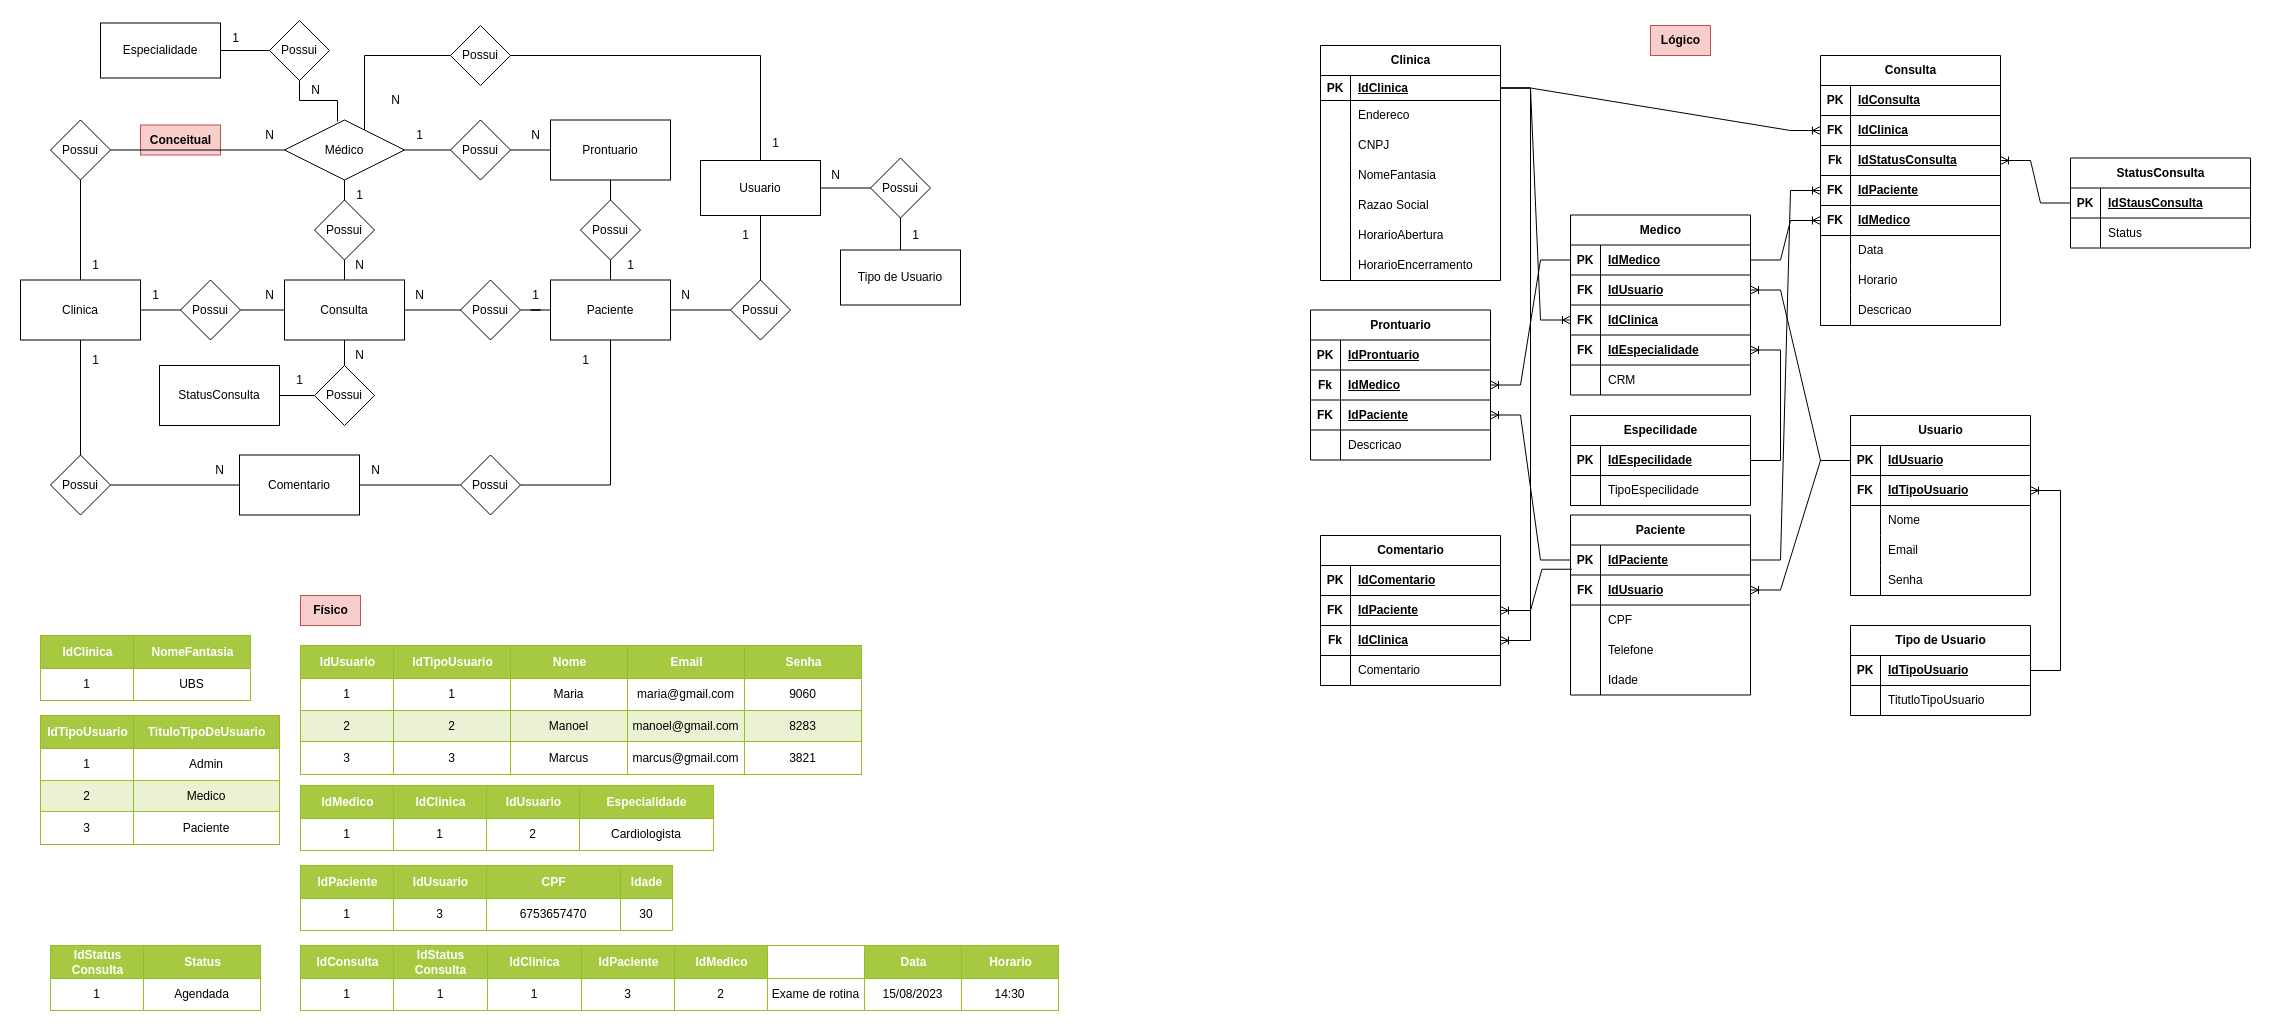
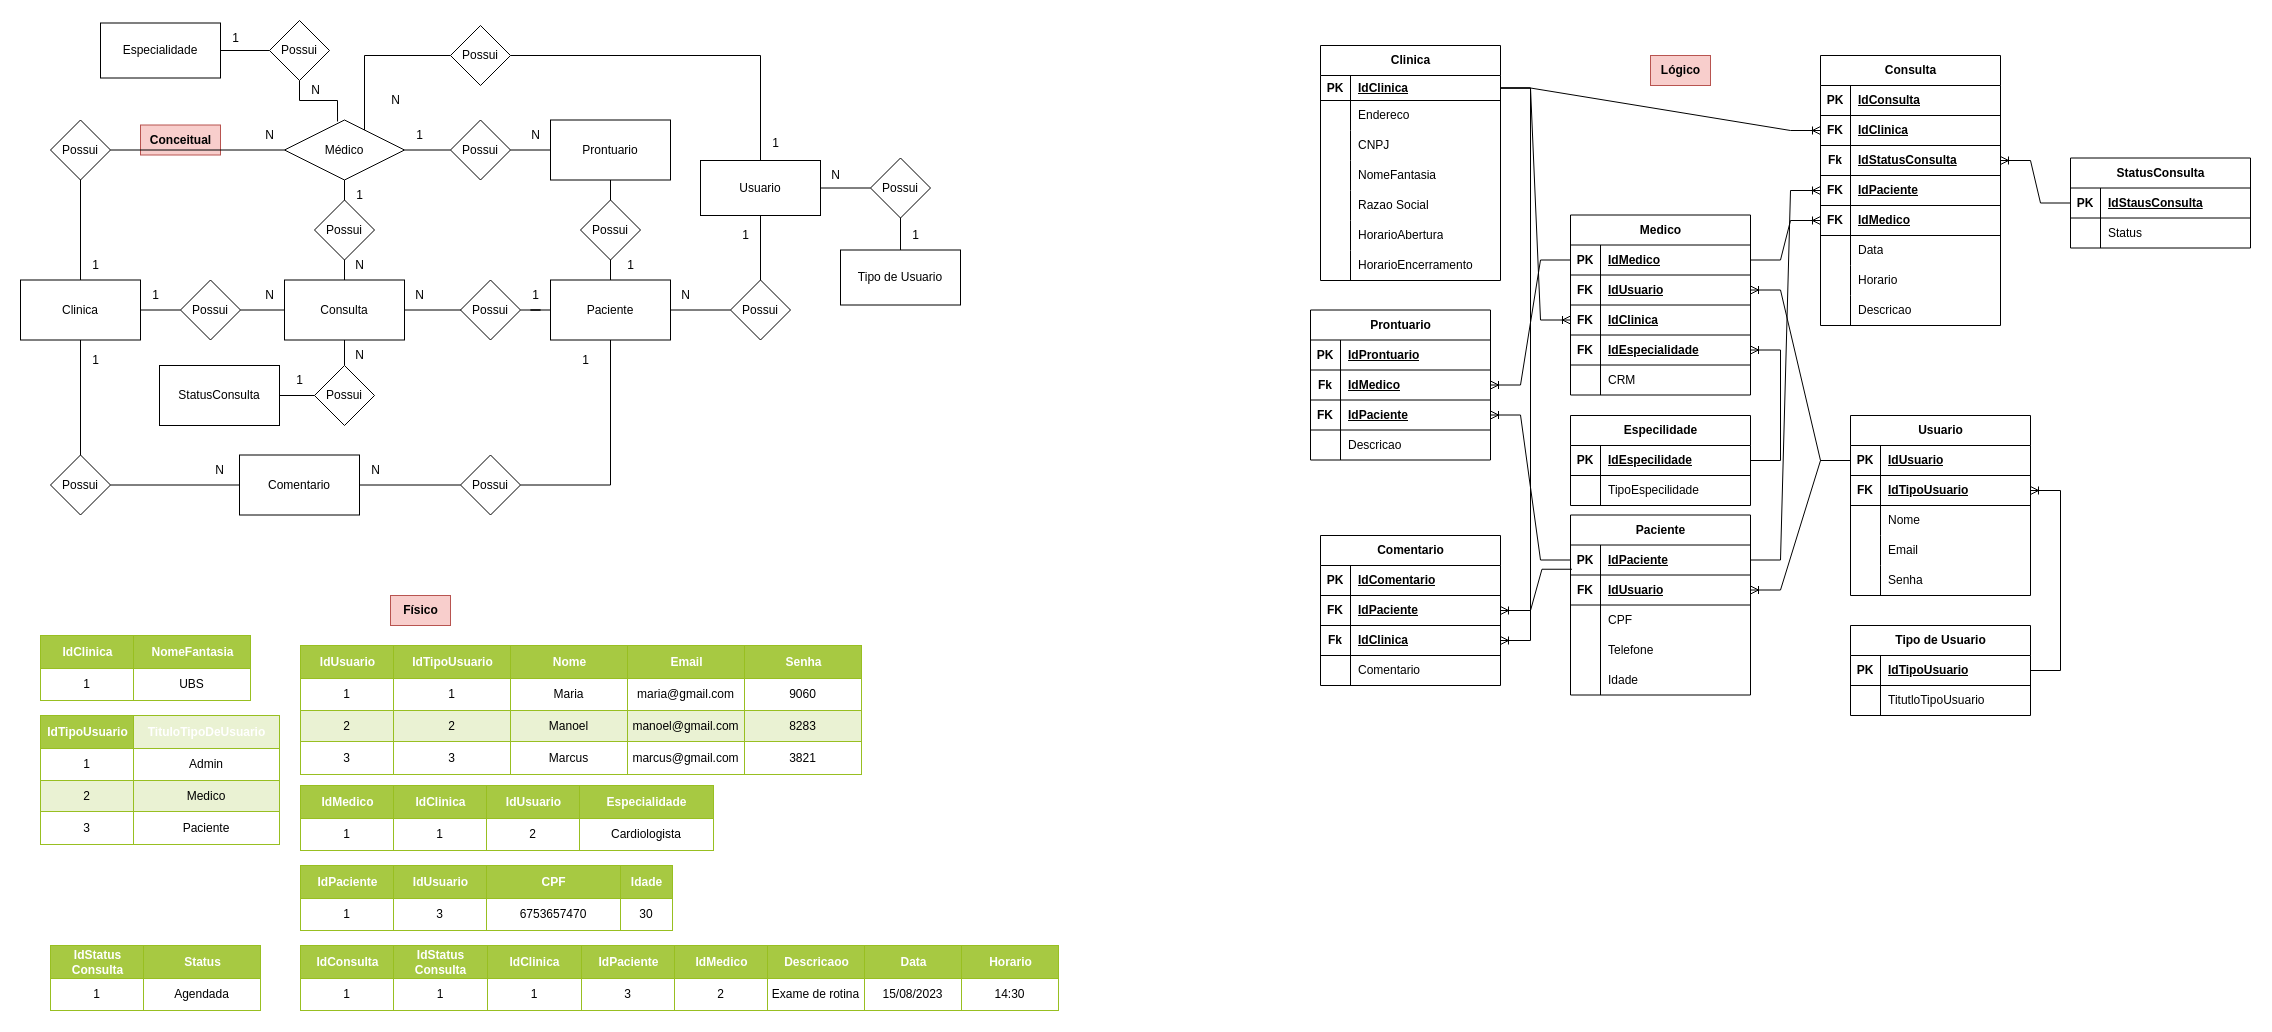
(1681, 41) -> (1681, 71)
(331, 611) -> (421, 611)
(207, 732) -> (207, 732)
(816, 962) -> (816, 962)
